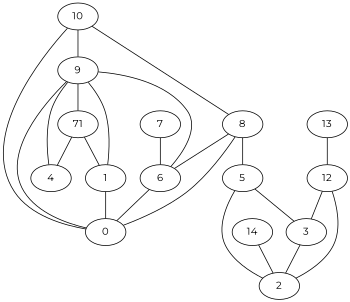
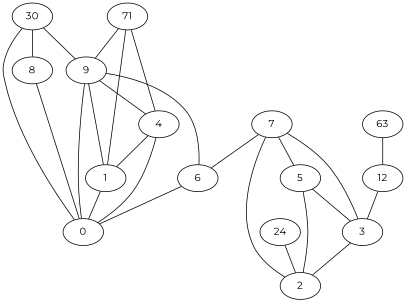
(78, 16) -> (32, 16)
(78, 97) -> (107, 43)
(327, 124) -> (383, 124)
none -> (132, 151)
(202, 151) -> none
(243, 151) -> (286, 151)
none -> (331, 169)
none -> (136, 187)
(252, 232) -> (280, 232)
(334, 243) -> (247, 213)
